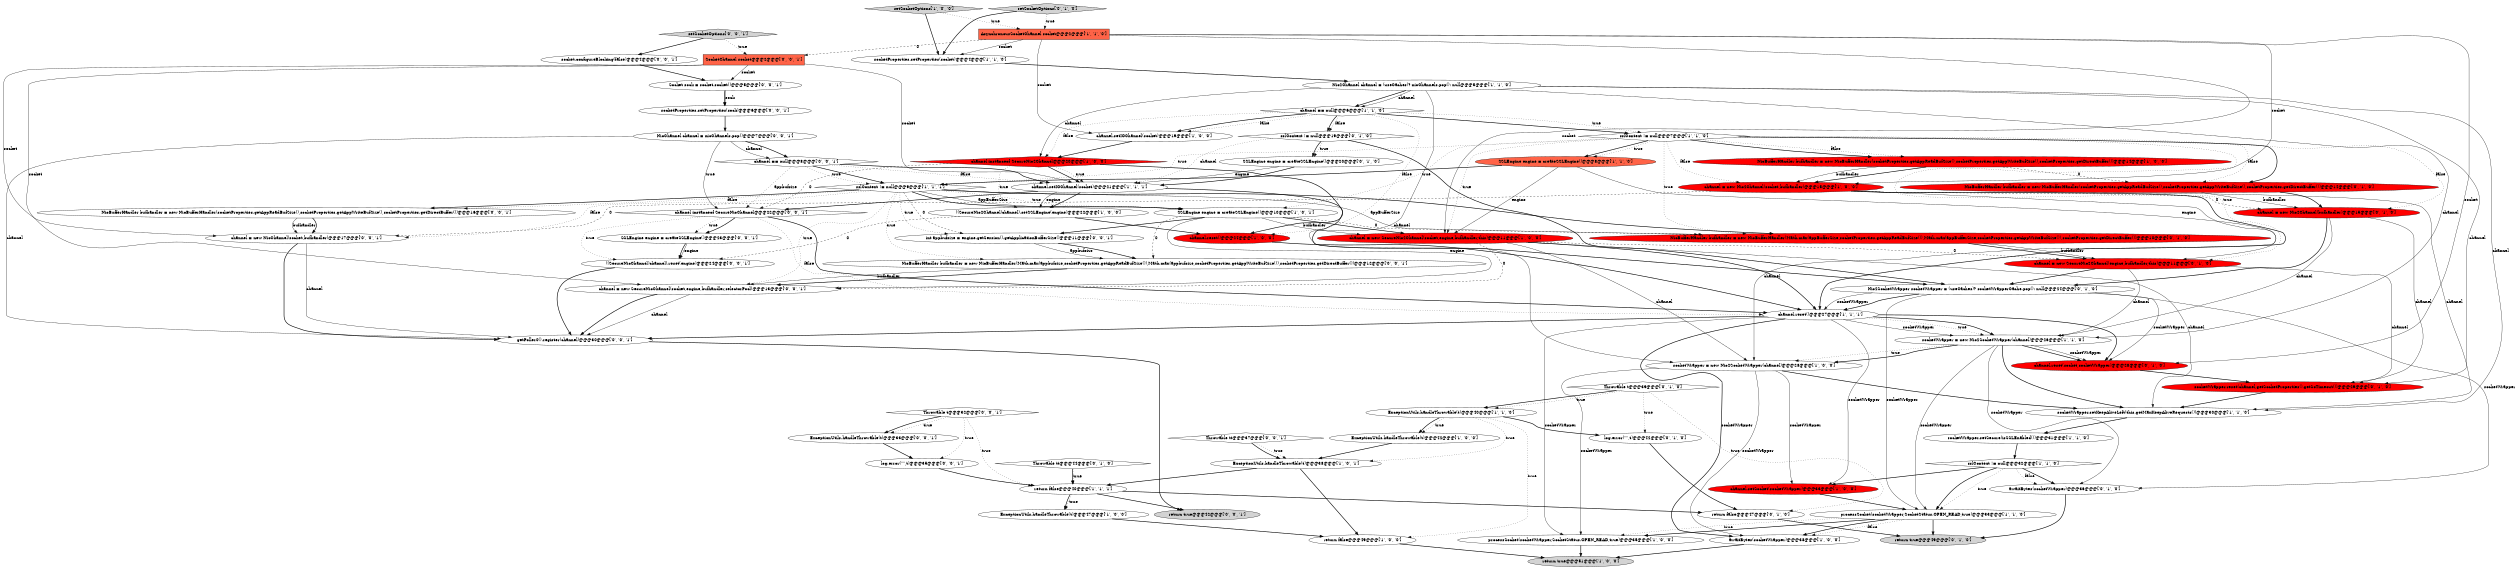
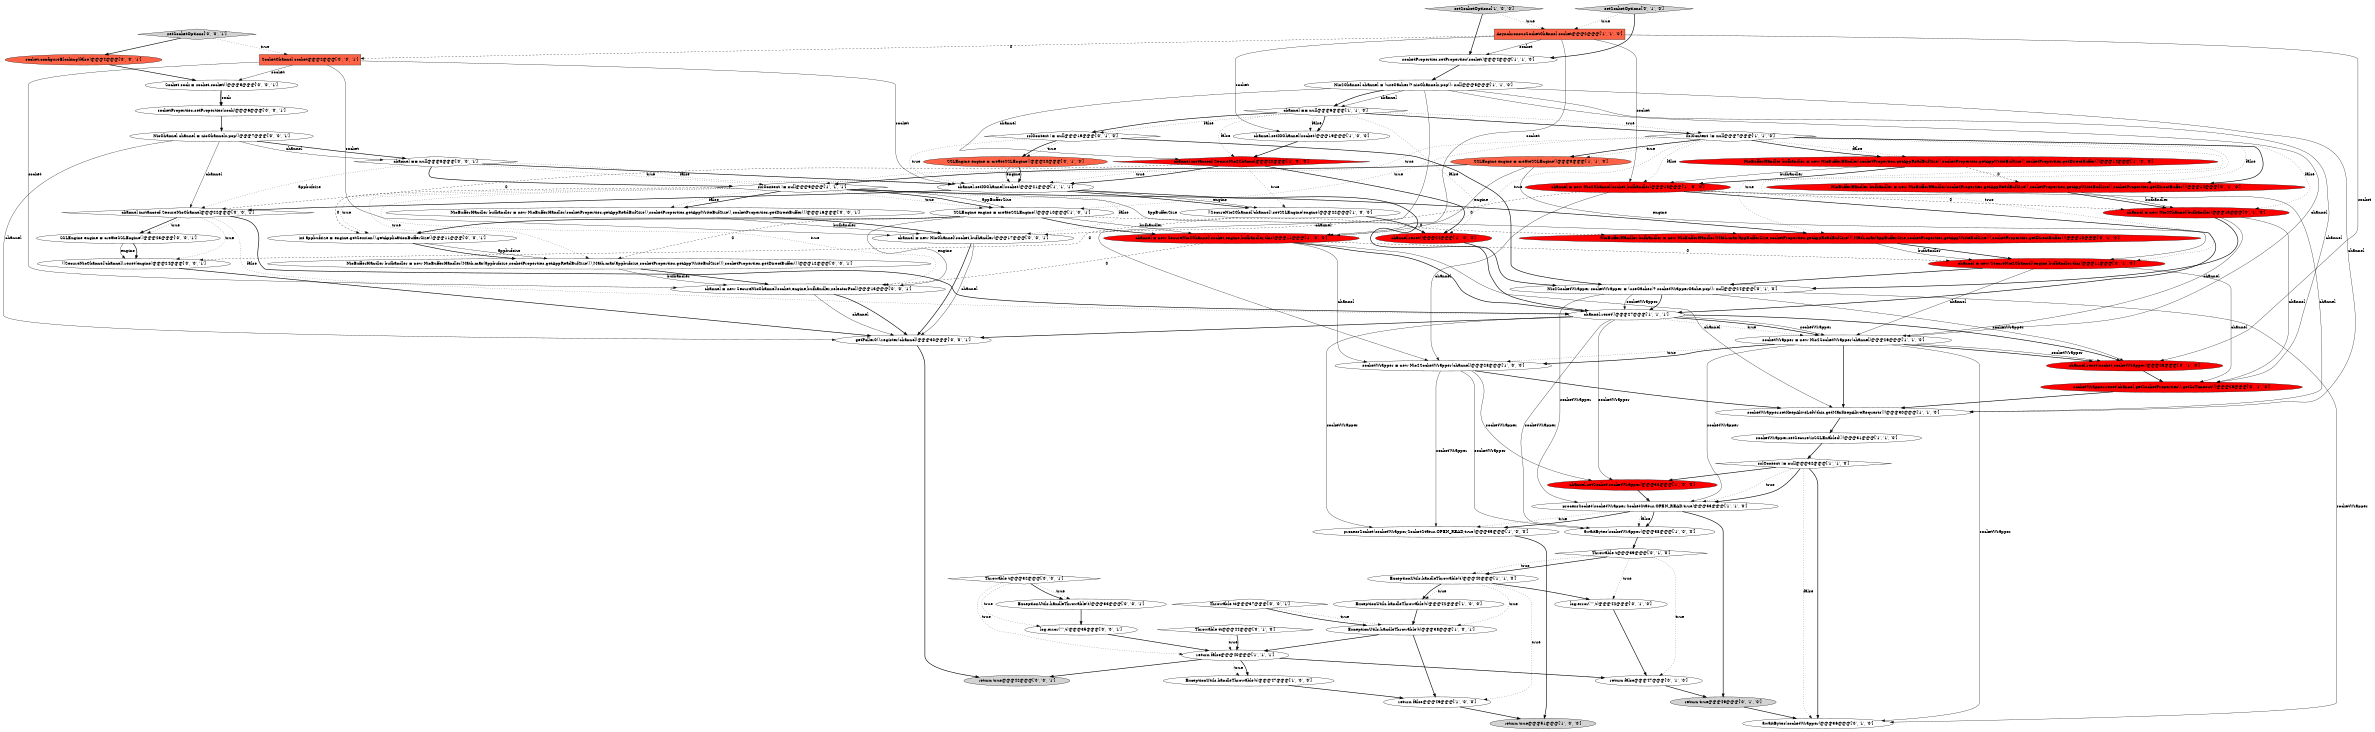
(619, 60) -> (84, 60)
(1208, 162) -> (916, 162)
(1311, 162) -> (1015, 162)
(711, 175) -> (214, 175)
(1710, 374) -> (1522, 434)
(2036, 530) -> (1769, 712)
(1682, 551) -> (1636, 541)
